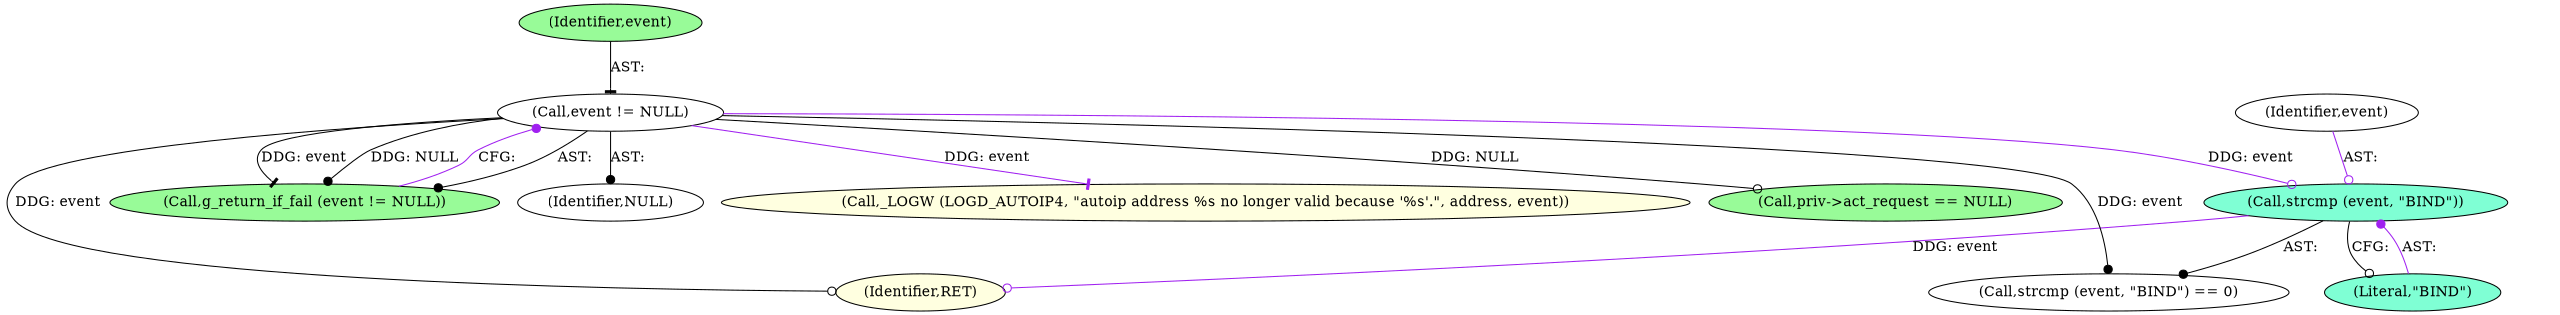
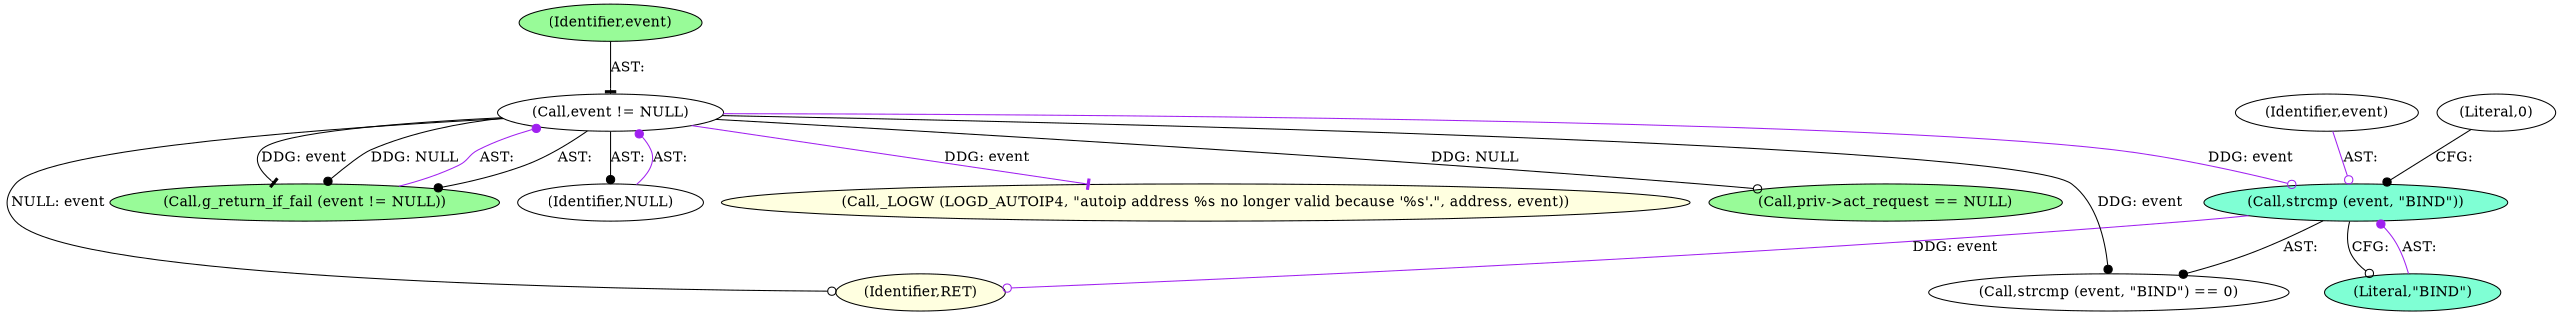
none -> (2496, 113)
(499, 158) -> (499, 158)
none -> (652, 162)
(58, 203) -> (58, 203)
